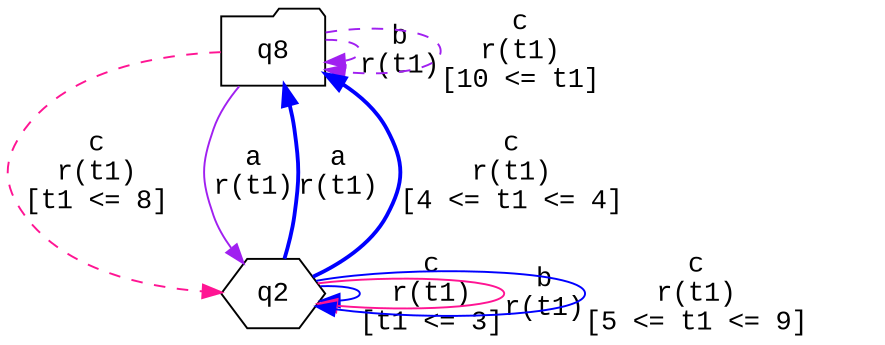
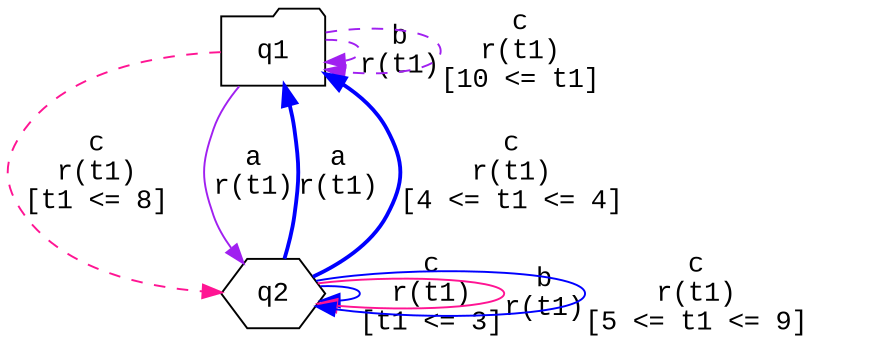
(273, 51) -> (273, 51)
